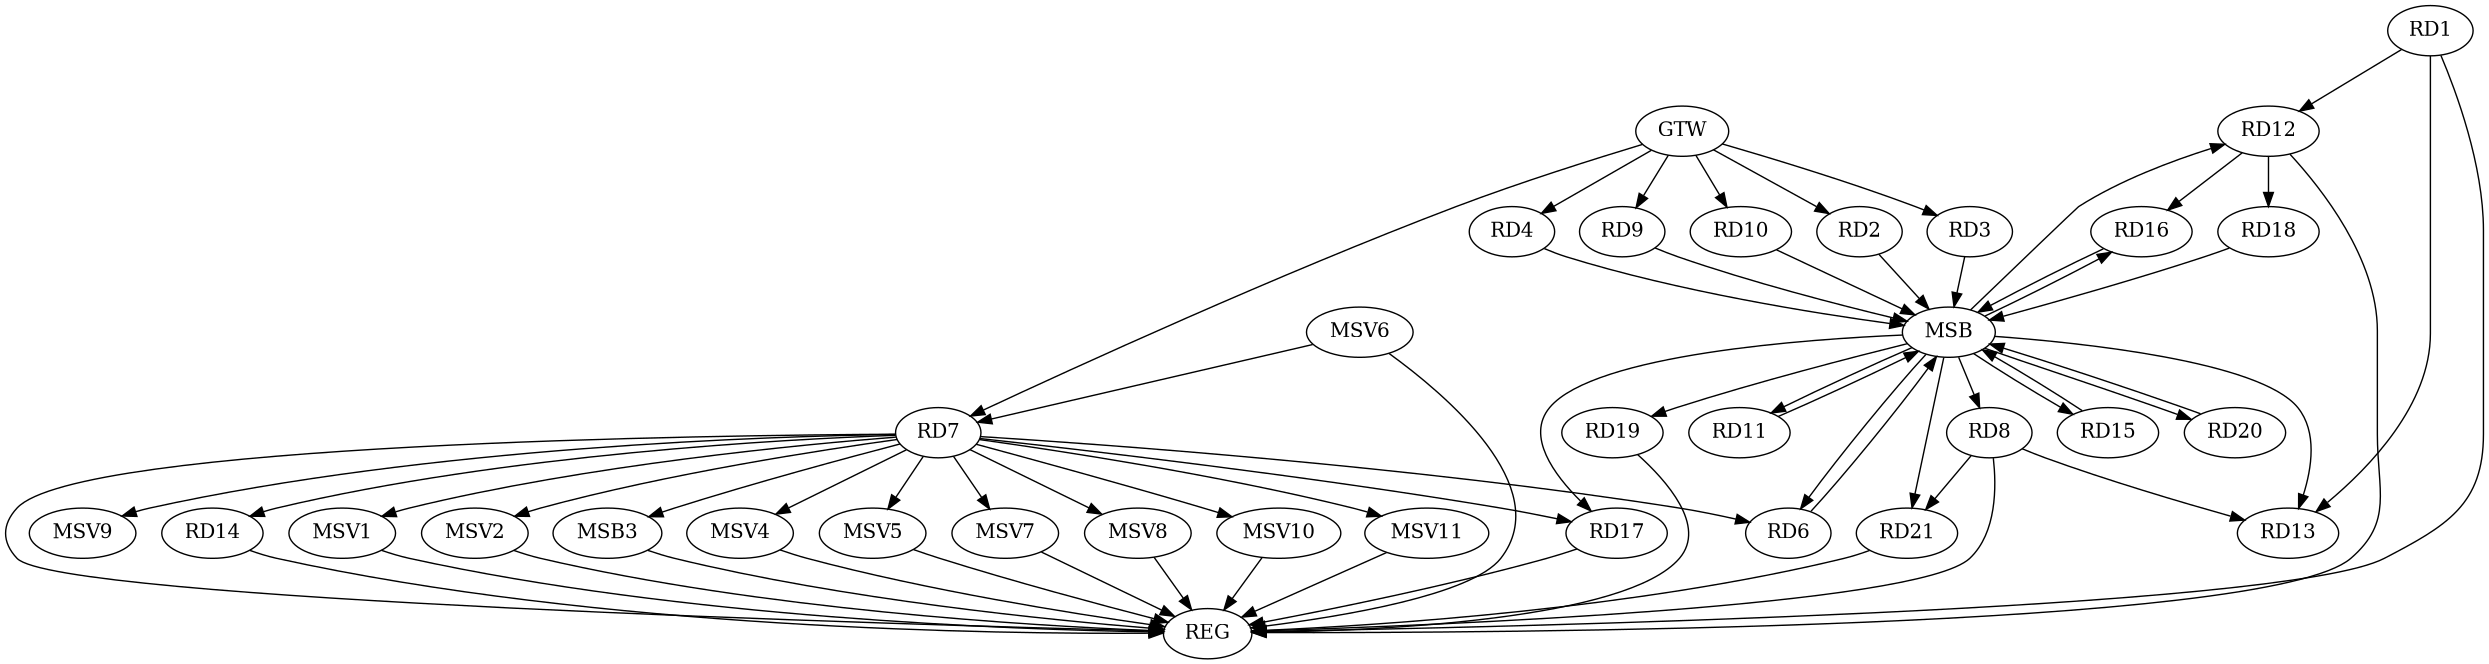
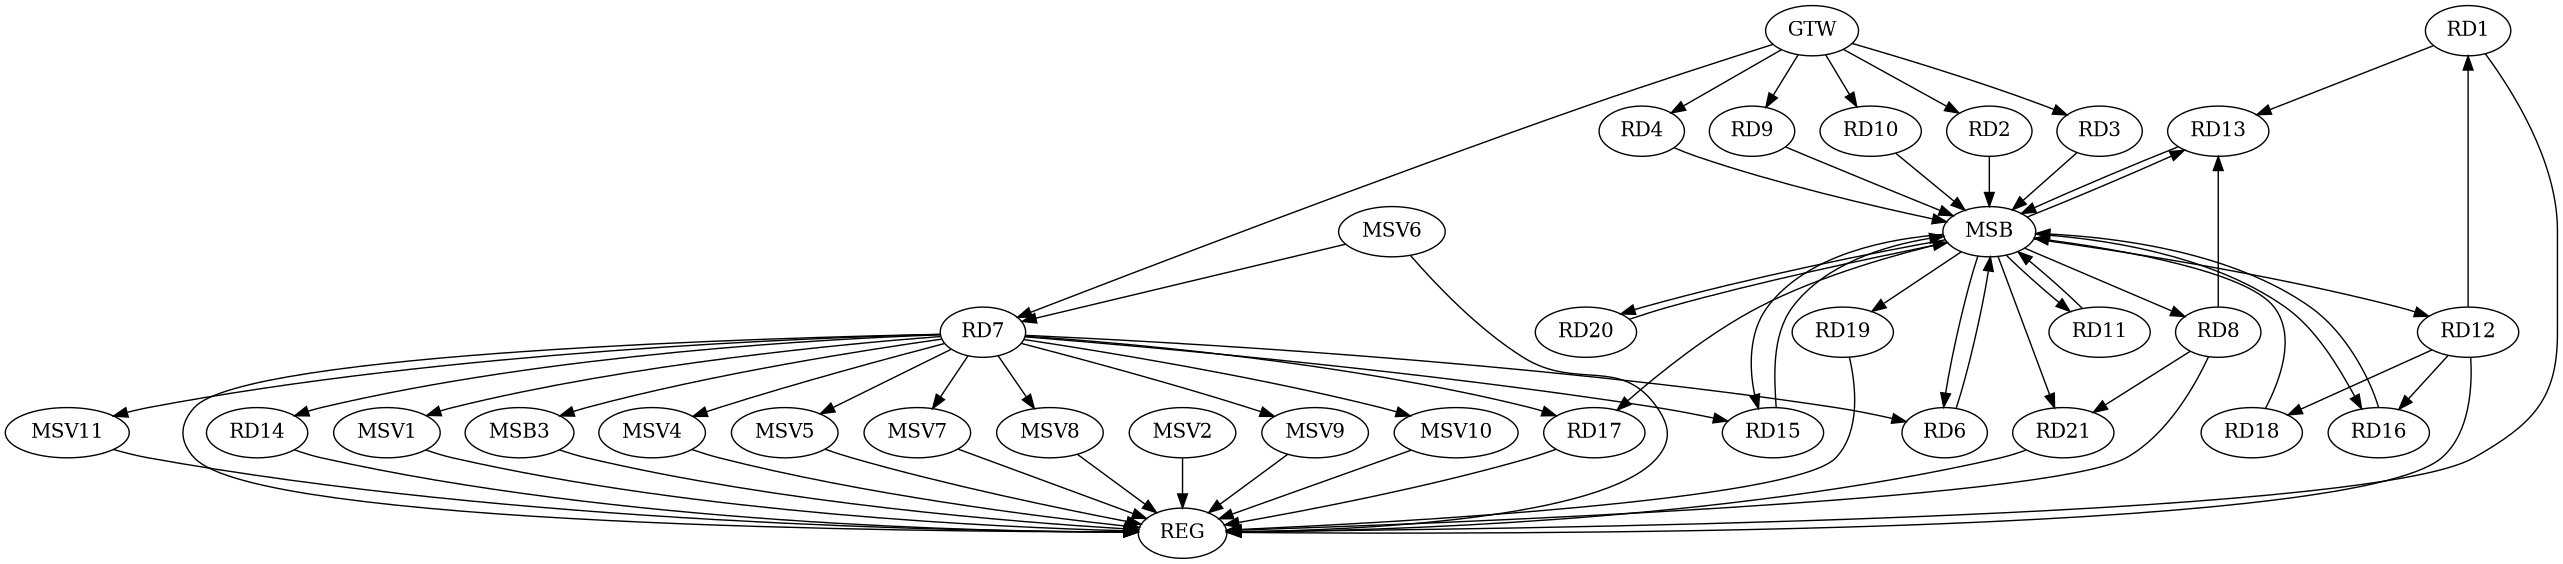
(2356, 77) -> (2468, 188)
none -> (2106, 177)
(711, 470) -> (1422, 376)
none -> (1254, 479)
